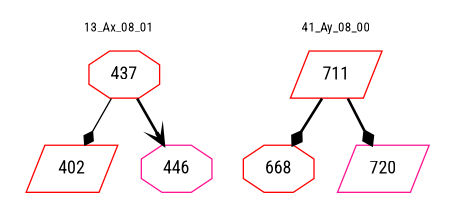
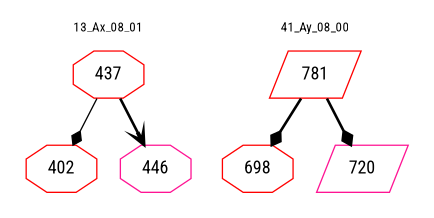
(336, 75) -> (315, 75)
(72, 169) -> (61, 169)
(279, 169) -> (258, 169)
